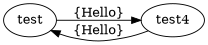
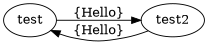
(173, 20) -> (173, 20)
